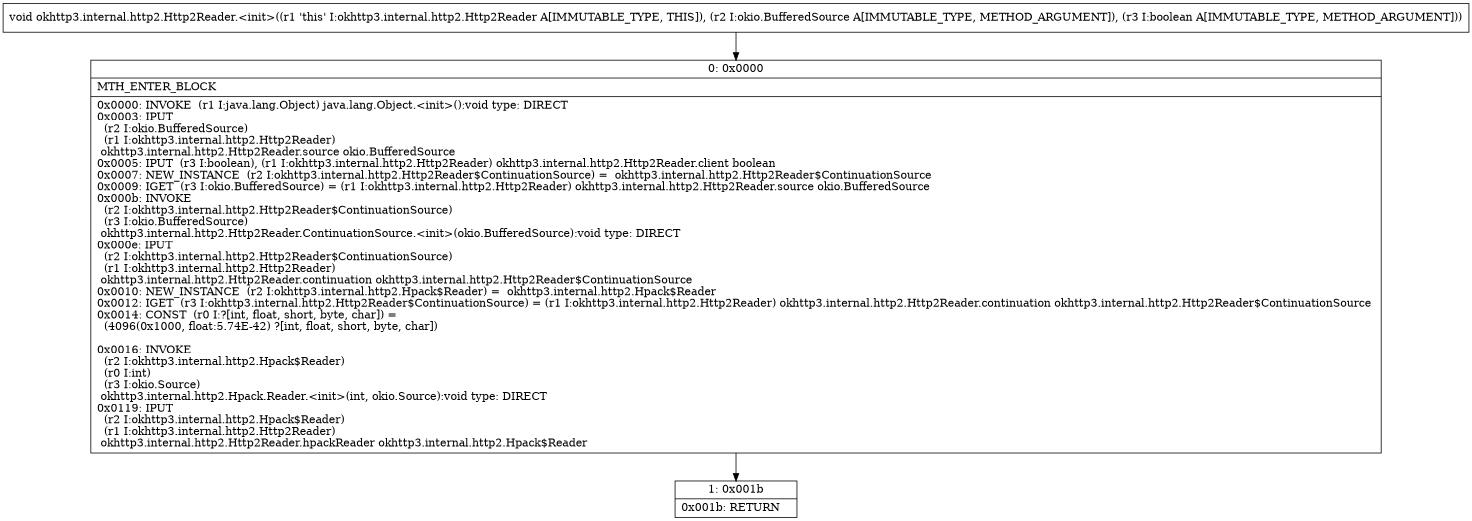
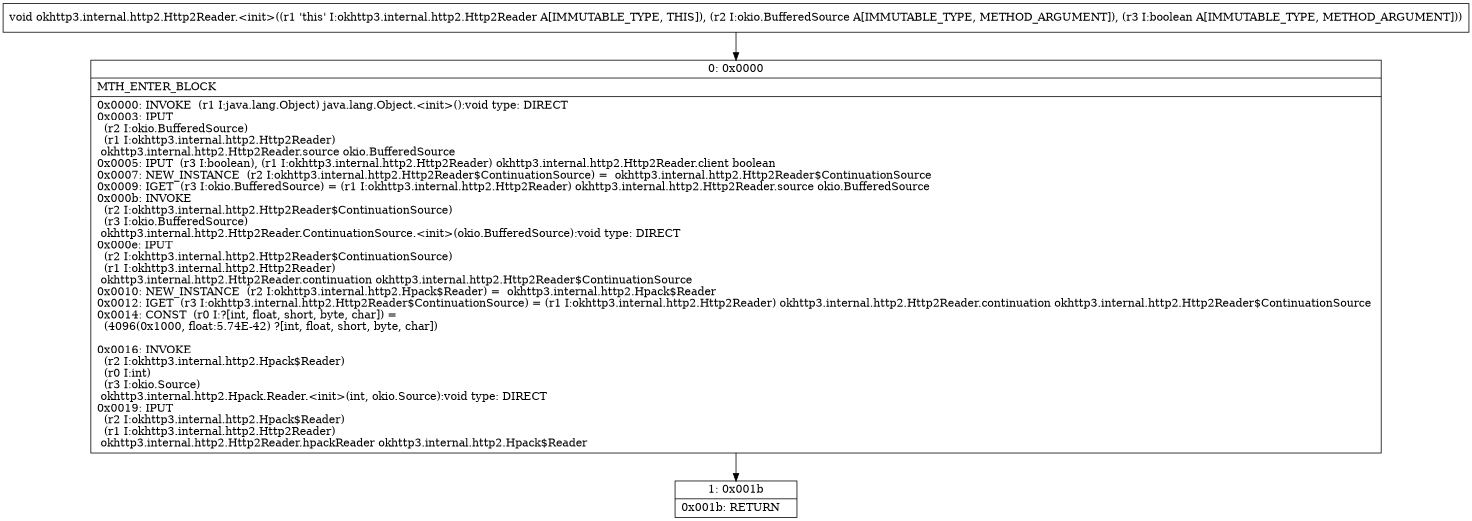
(139, 408) -> (139, 408)
